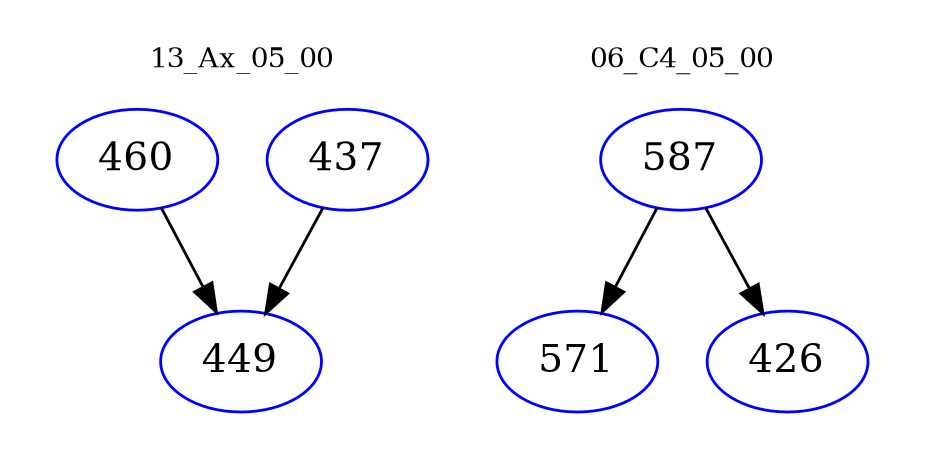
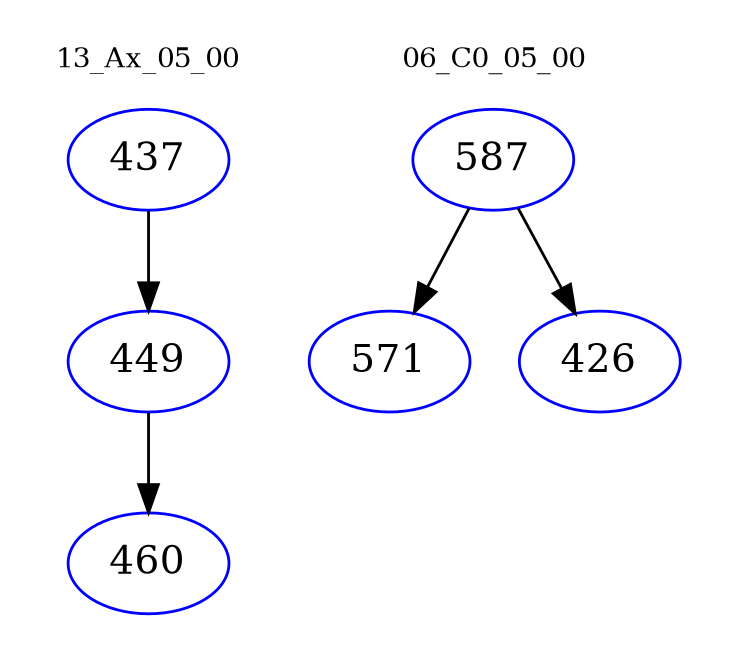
(682, 60) -> (495, 60)
(182, 248) -> (149, 449)
